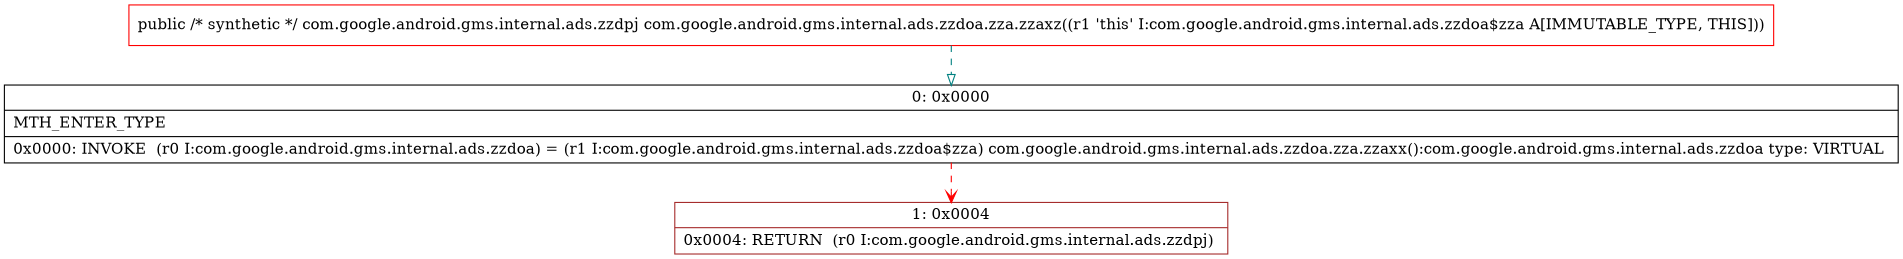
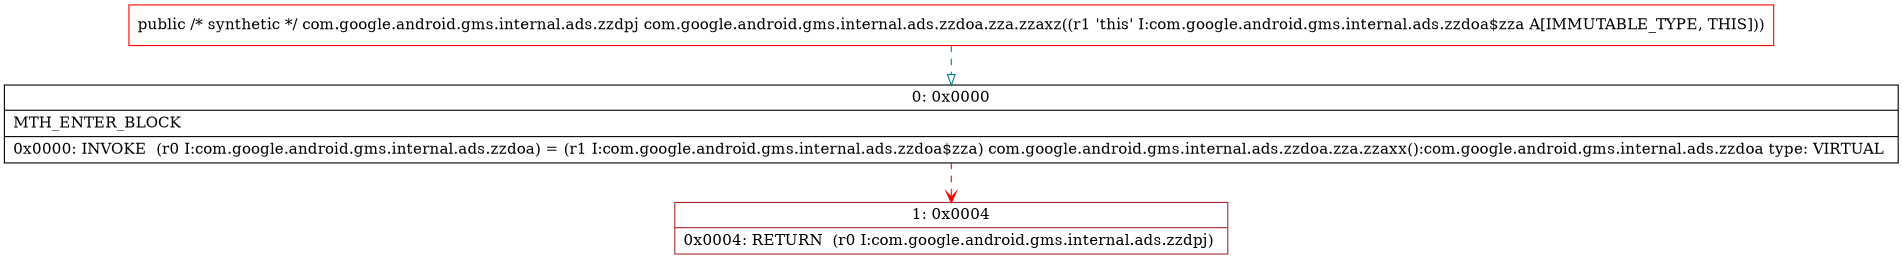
(90, 123) -> (98, 123)
